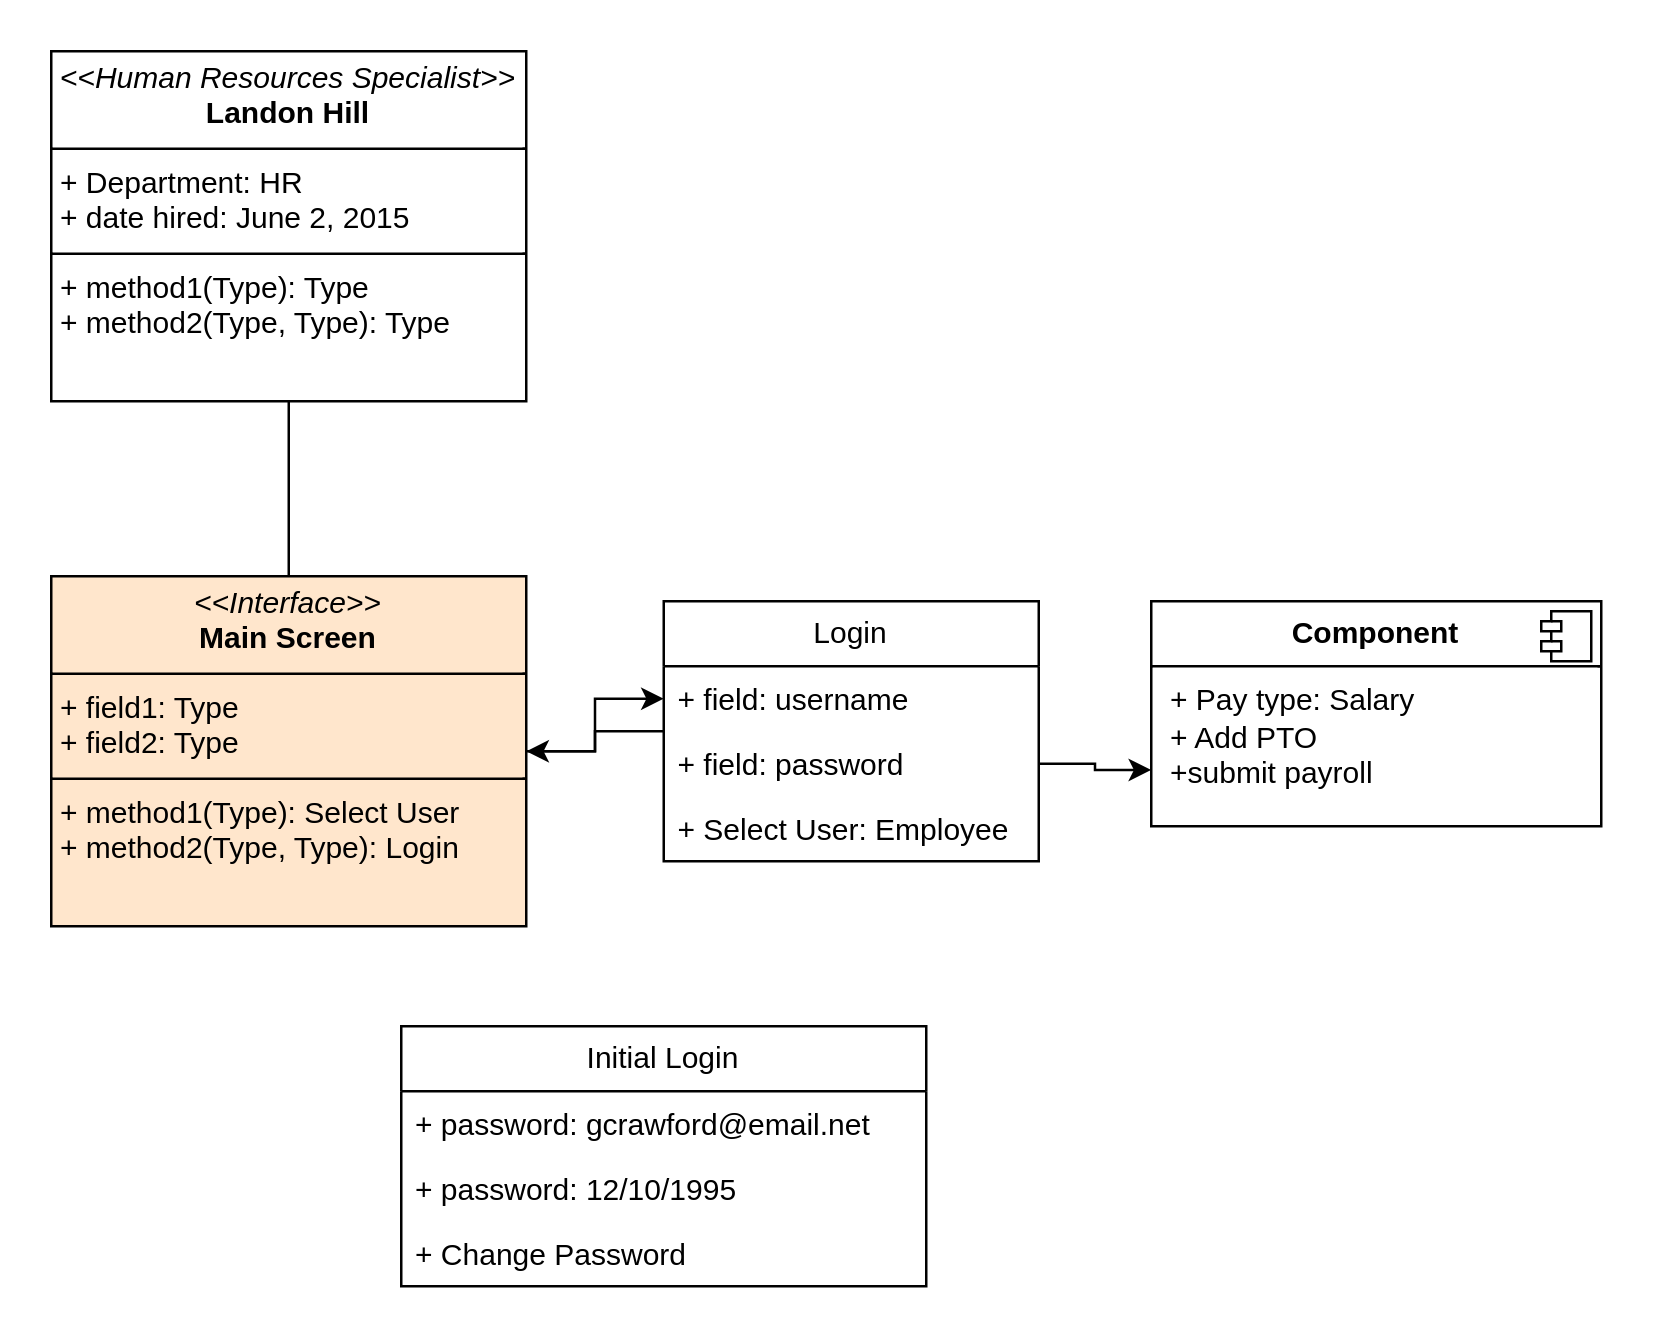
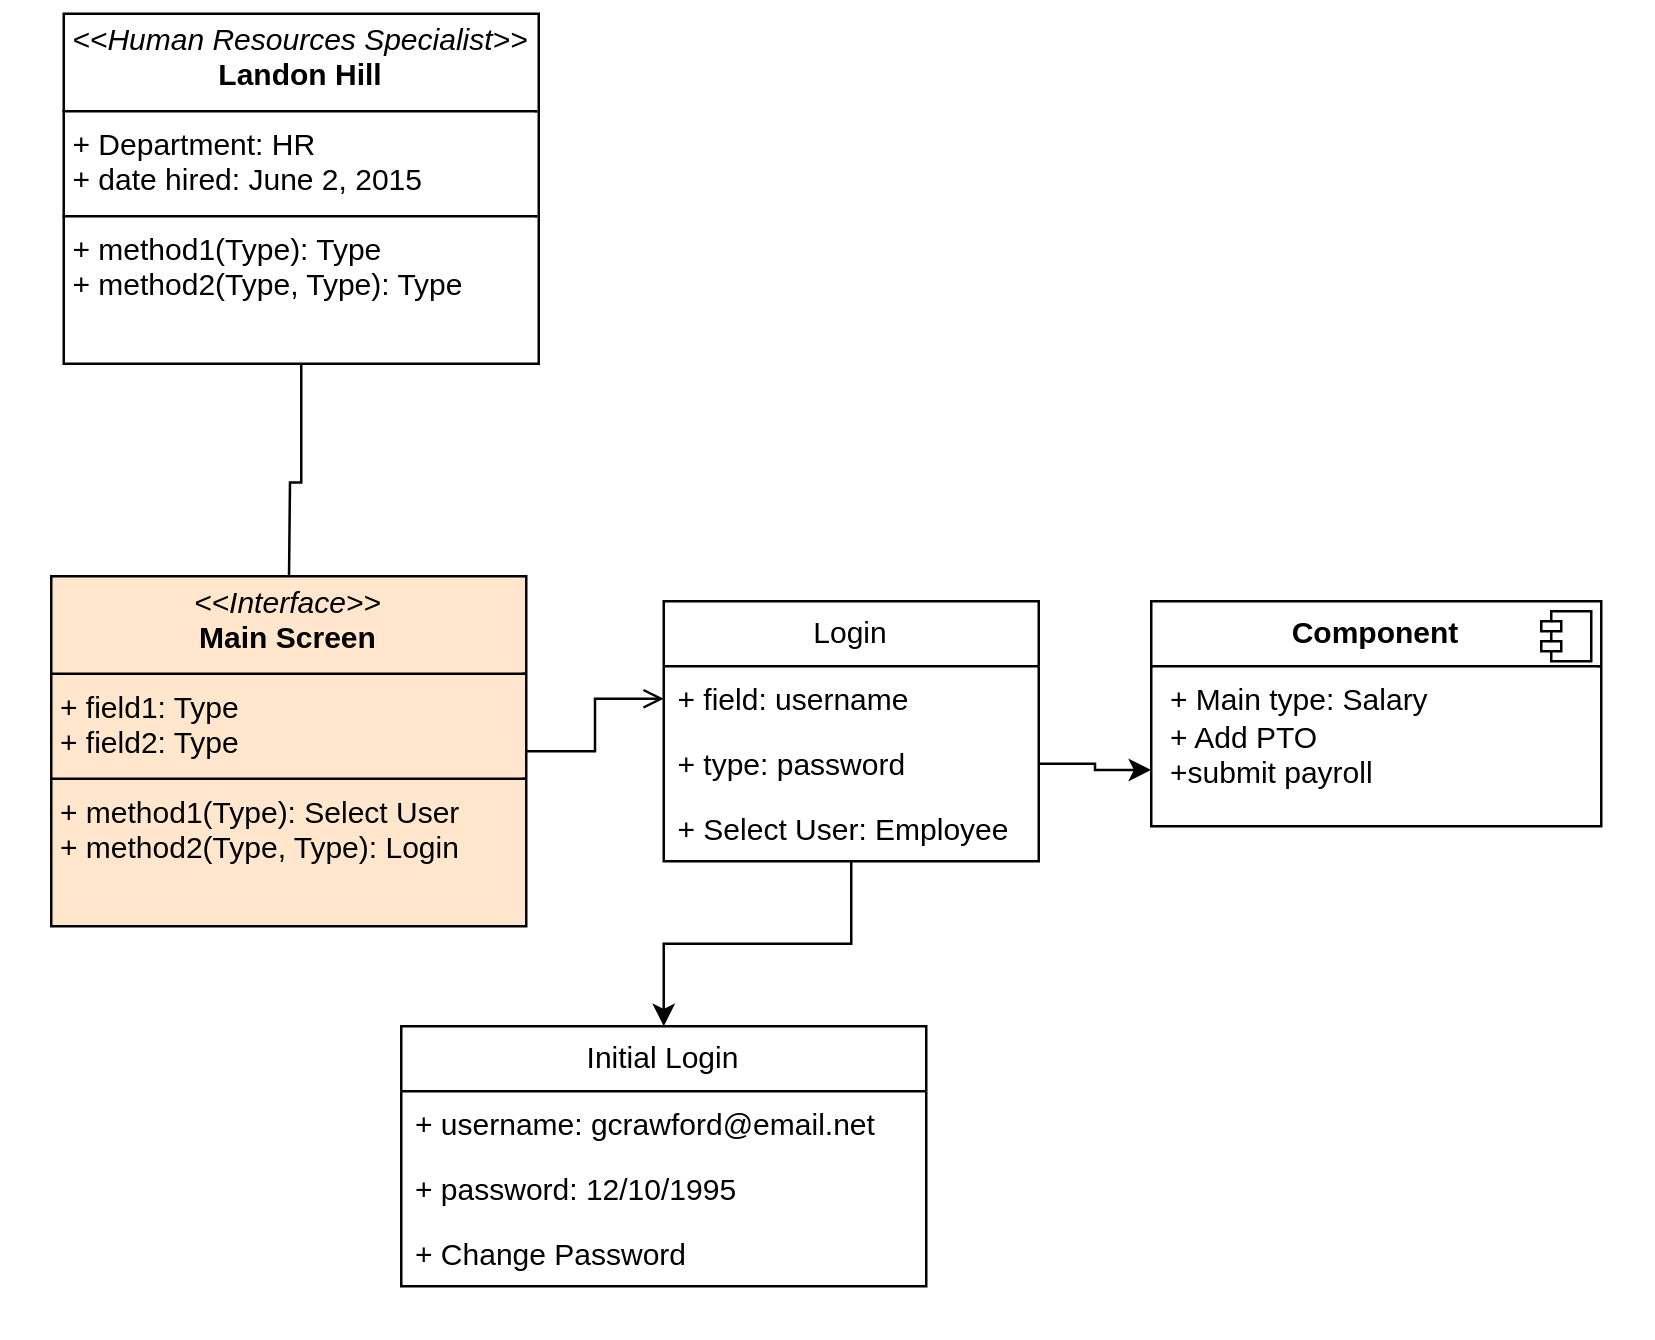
(289, 226) -> (301, 189)
(1283, 601) -> (1287, 601)
(645, 699) -> (649, 699)
(631, 731) -> (766, 944)
(802, 767) -> (801, 767)
(653, 1127) -> (653, 1127)
